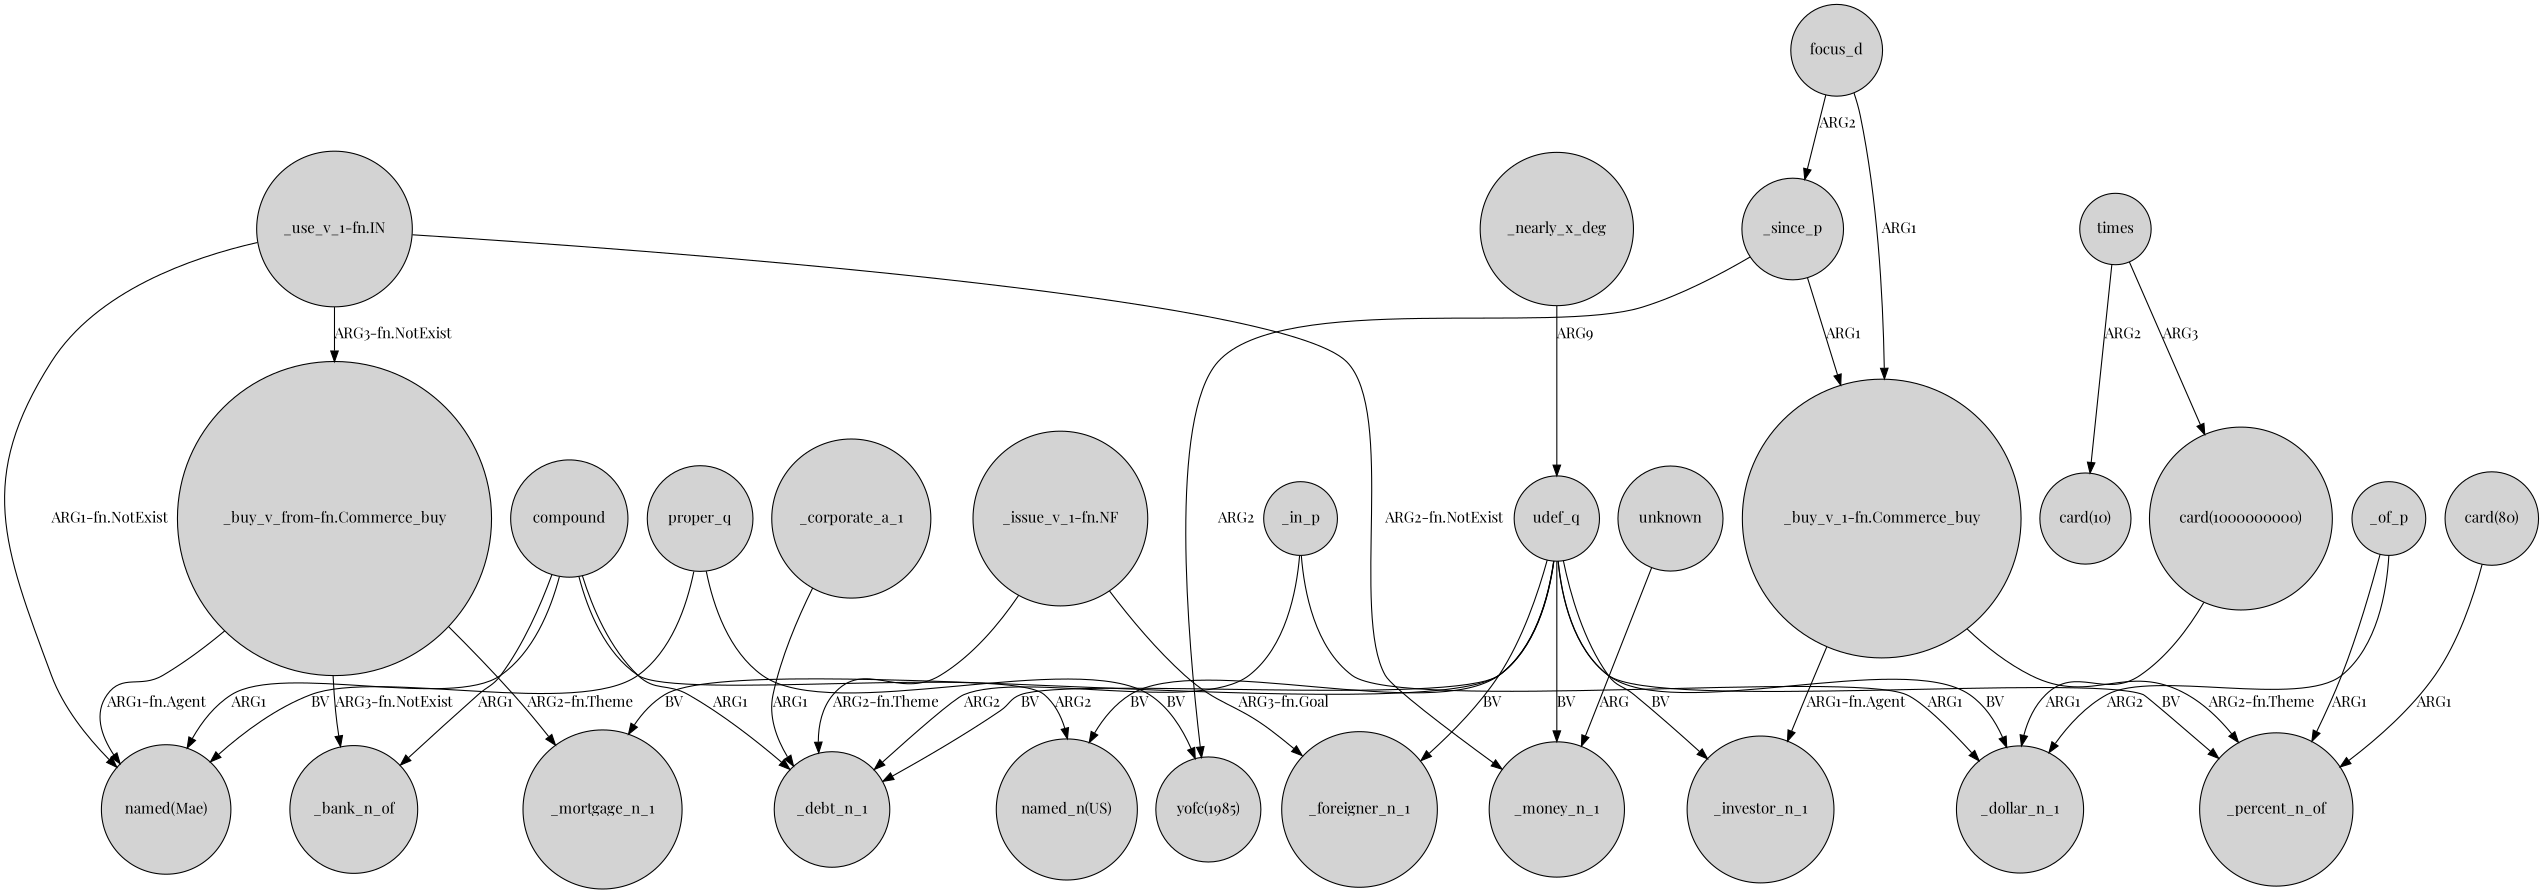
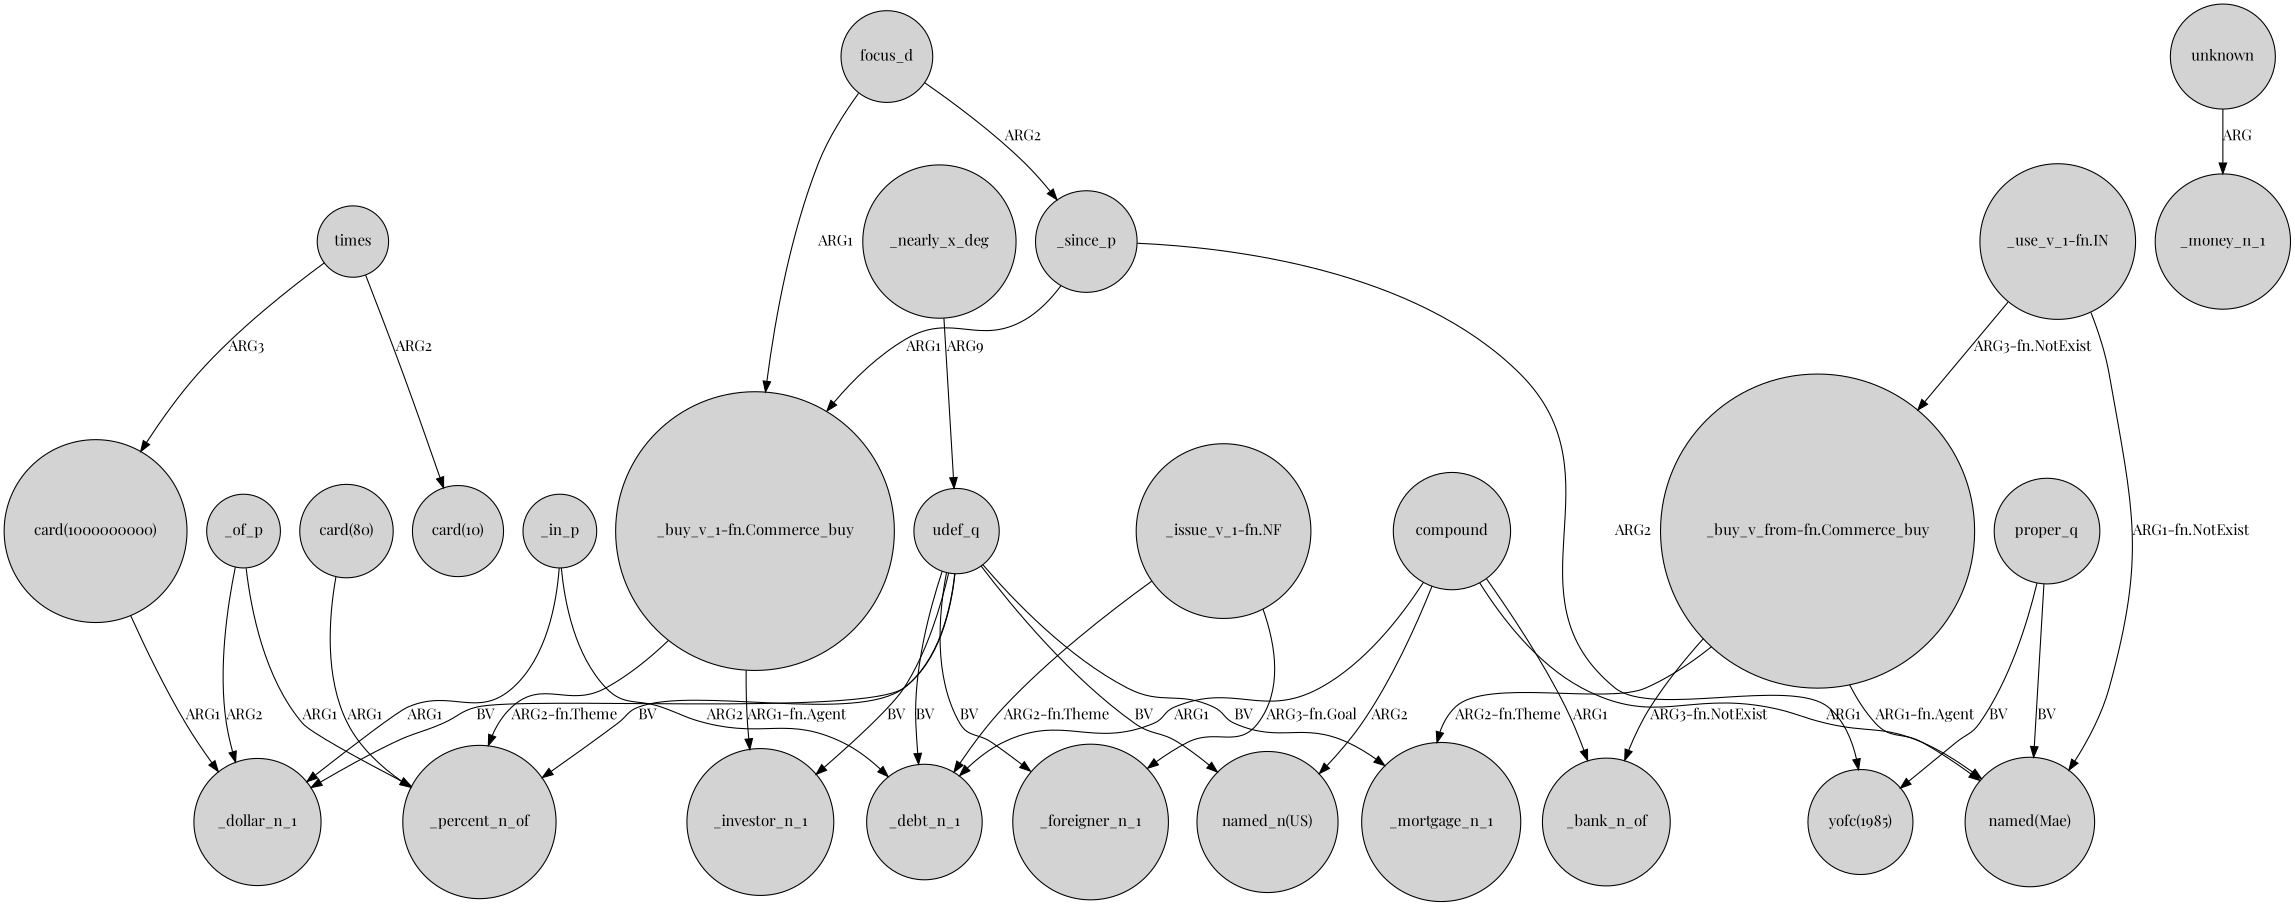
(1112, 301) -> none
(851, 519) -> none
(1557, 646) -> none
